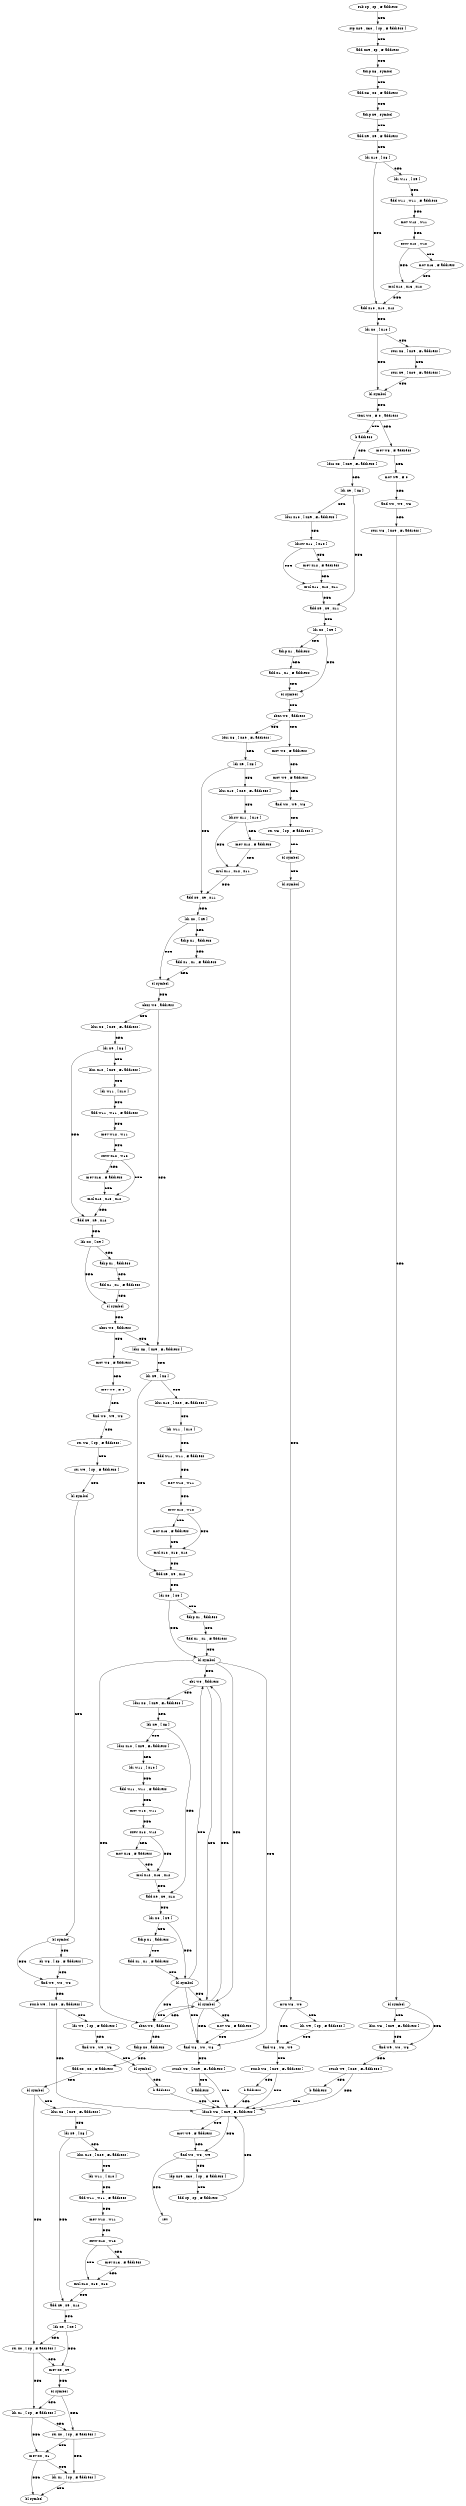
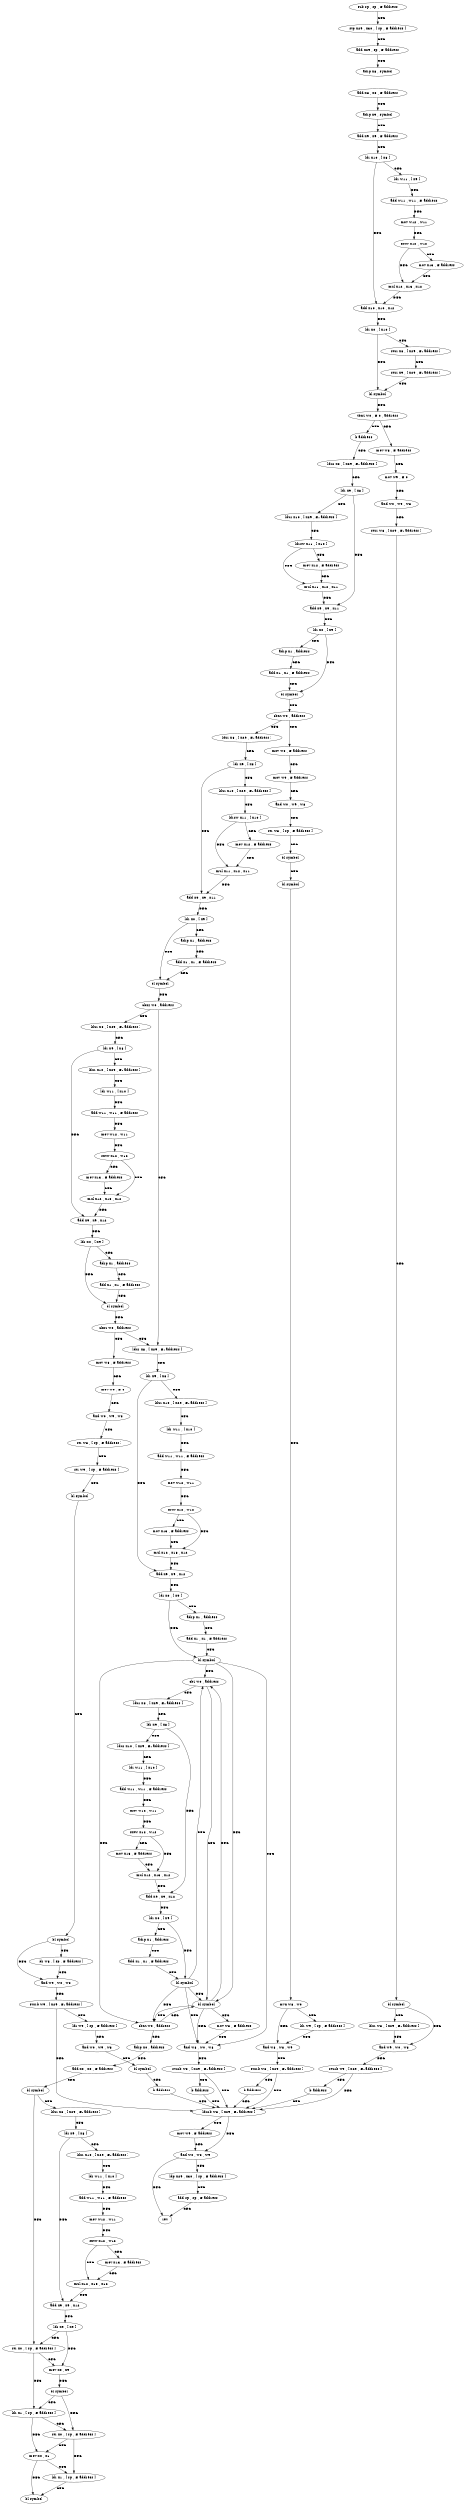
(378, 81) -> none
(244, 2162) -> (182, 2209)
